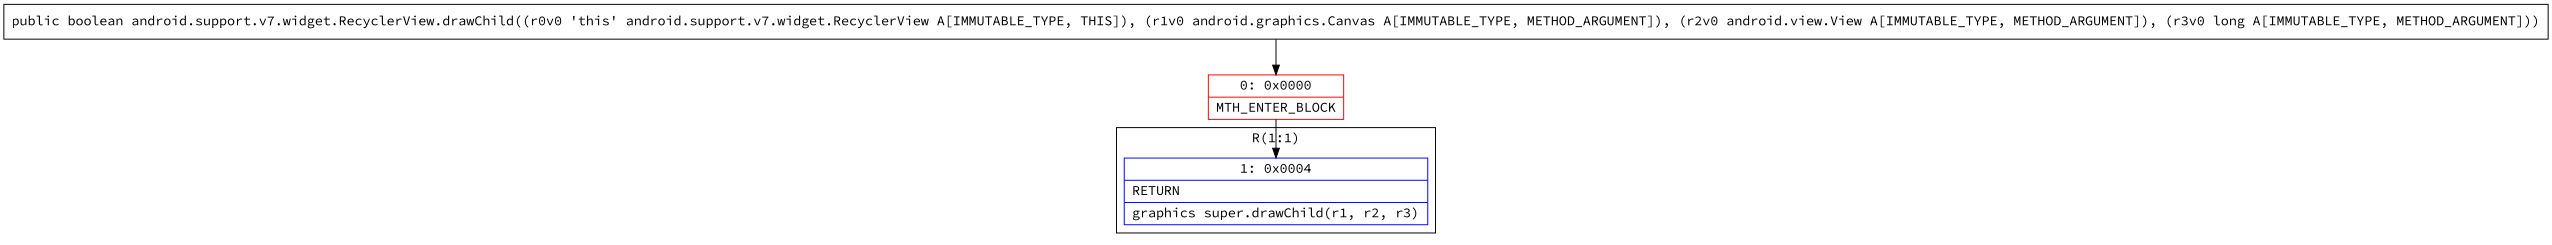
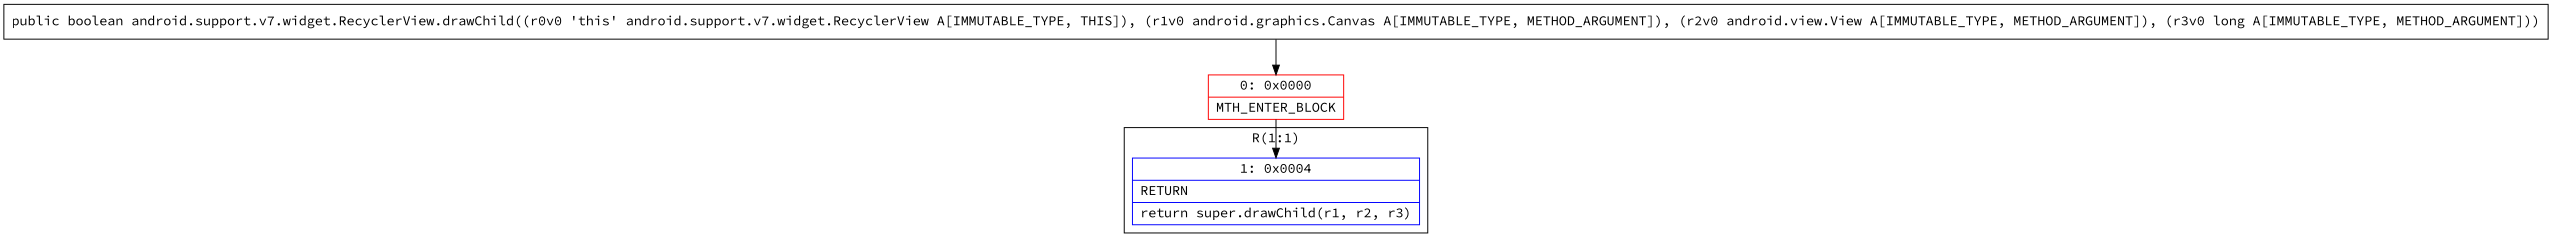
(1276, 213) -> (1276, 213)
